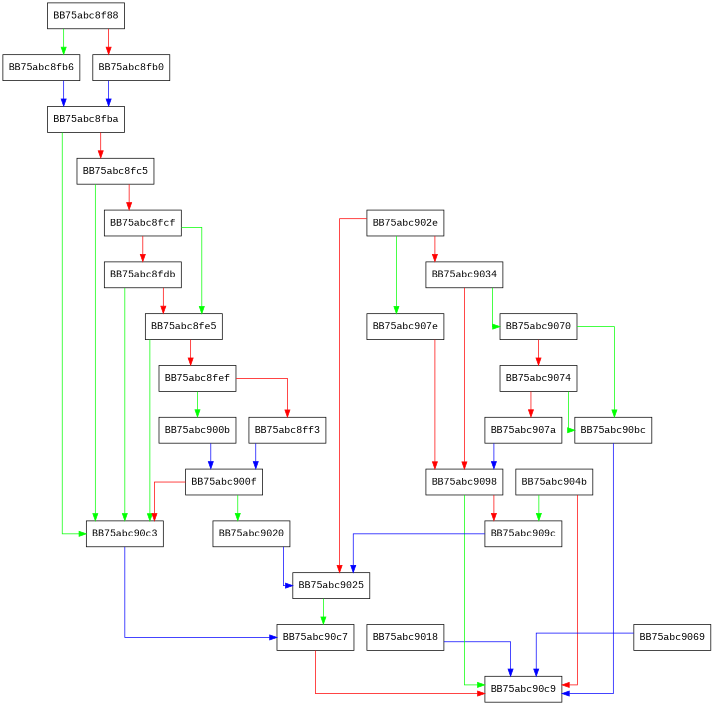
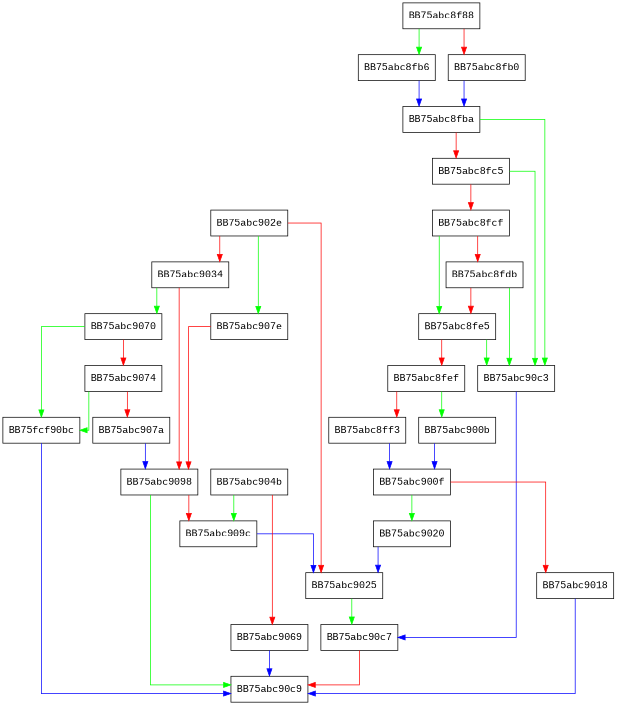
(613, 430) -> (41, 430)
(154, 482) -> (540, 482)
(577, 594) -> (272, 556)
